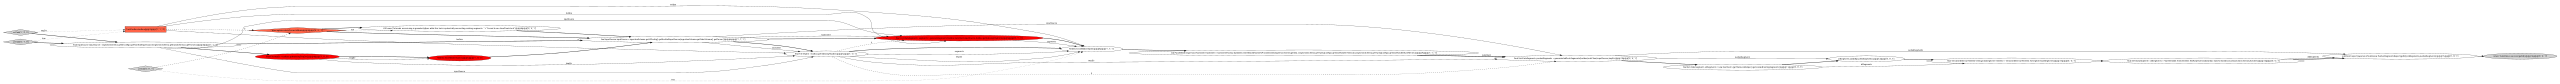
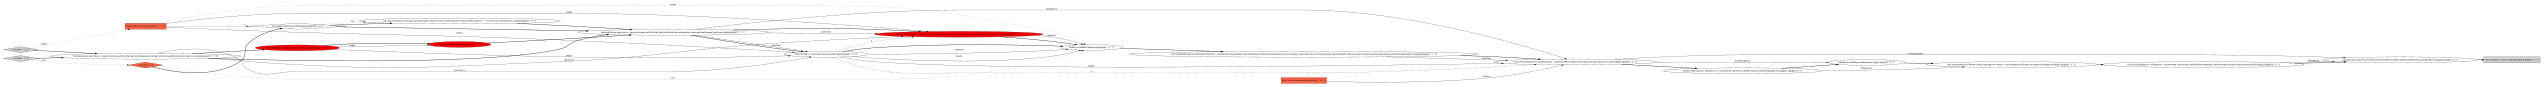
(621, 7) -> (623, 6)
(297, 30) -> (297, 26)
(77, 36) -> (78, 64)
(223, 54) -> (225, 68)
(2520, 56) -> (2512, 60)
(146, 69) -> (146, 65)
none -> (1304, 80)
